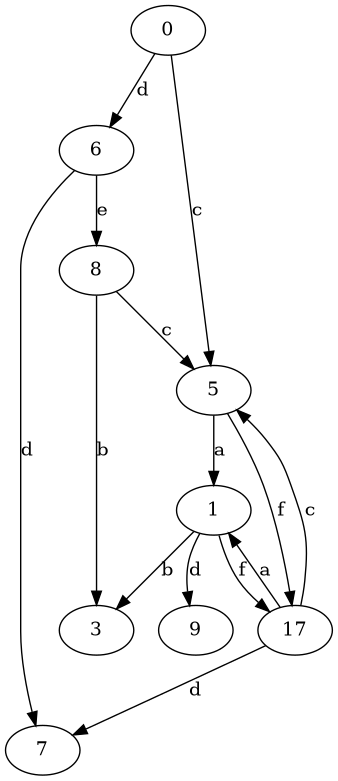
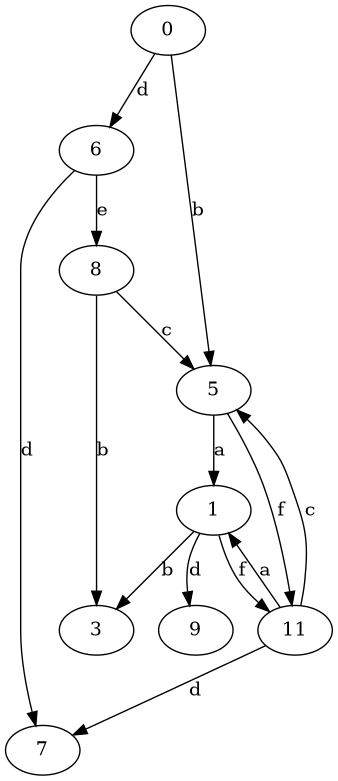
(197, 210) -> (199, 210)
(295, 630) -> (295, 630)
